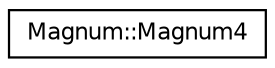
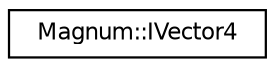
(137, 34) -> (137, 34)
